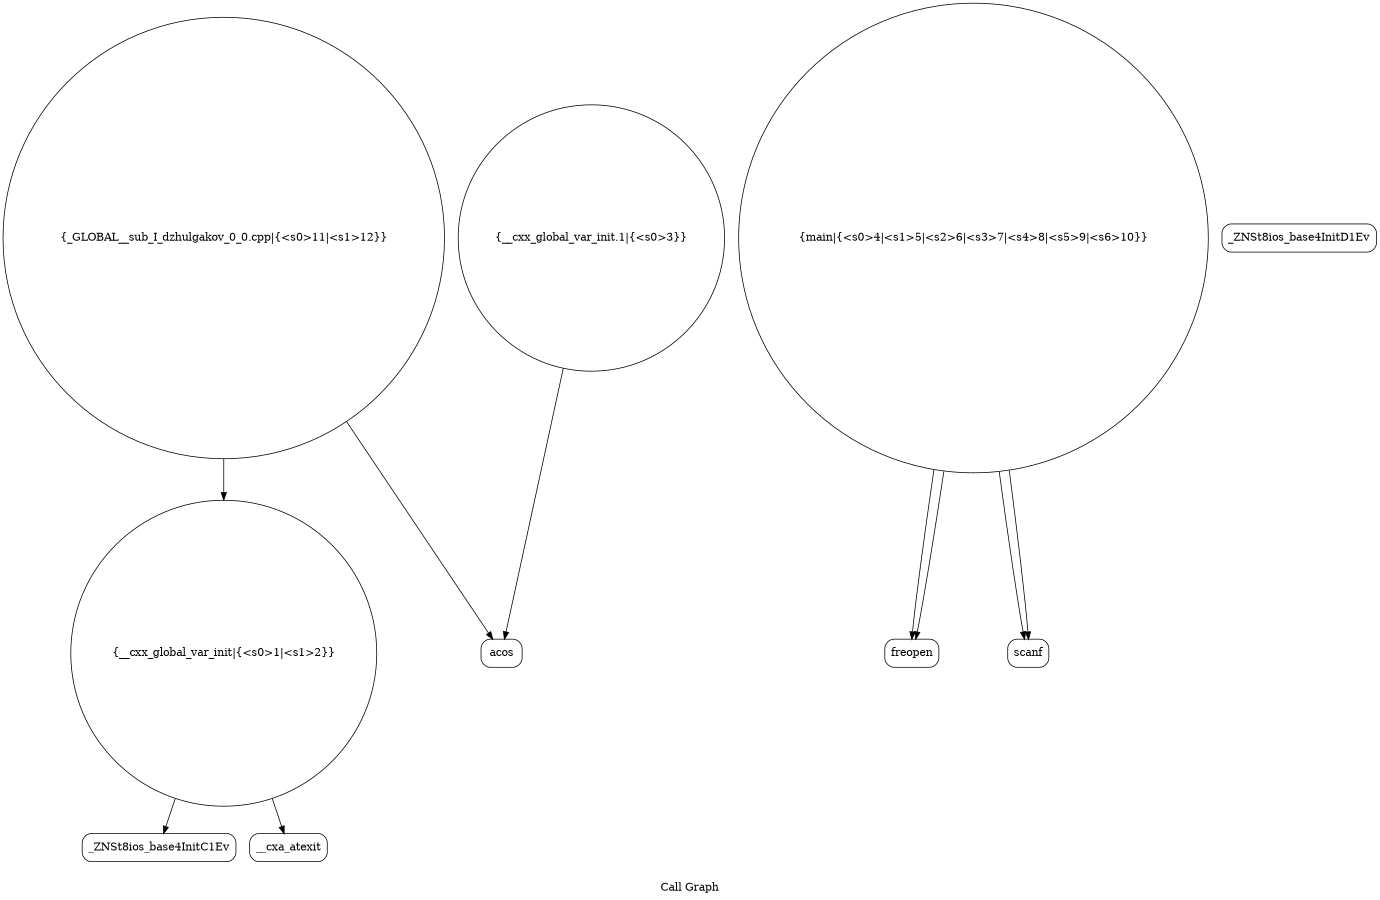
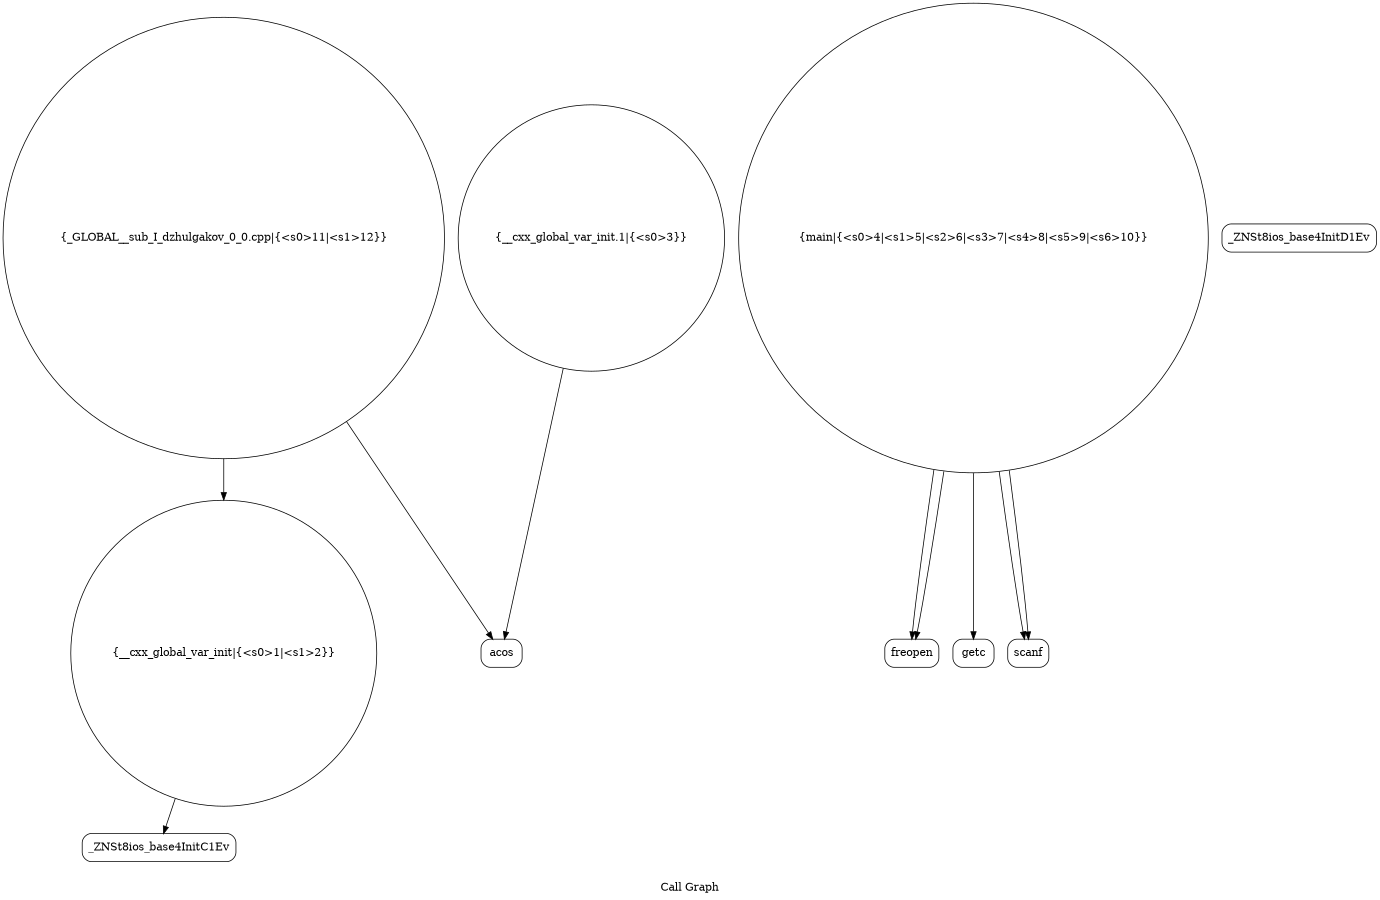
none -> (973, 653)
(288, 848) -> none
